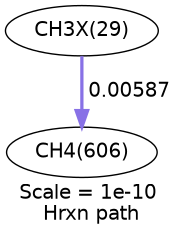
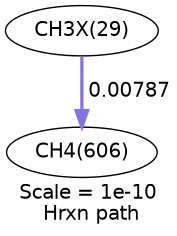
(127, 92) -> (127, 92)
